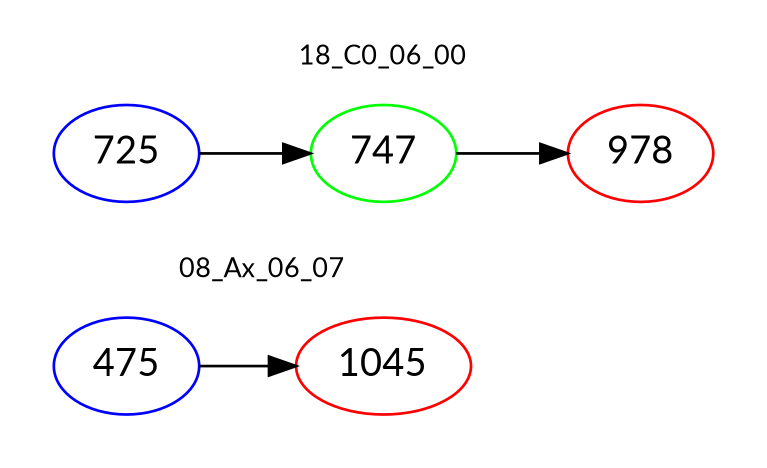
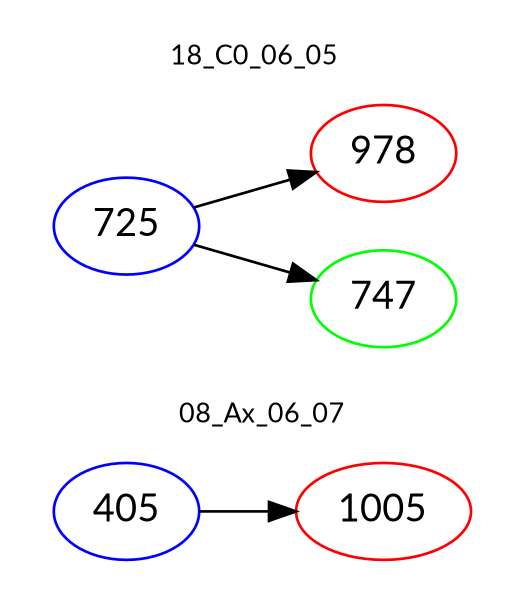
(384, 58) -> (255, 58)
(498, 153) -> (242, 194)
(127, 366) -> (127, 511)
(384, 366) -> (384, 511)
